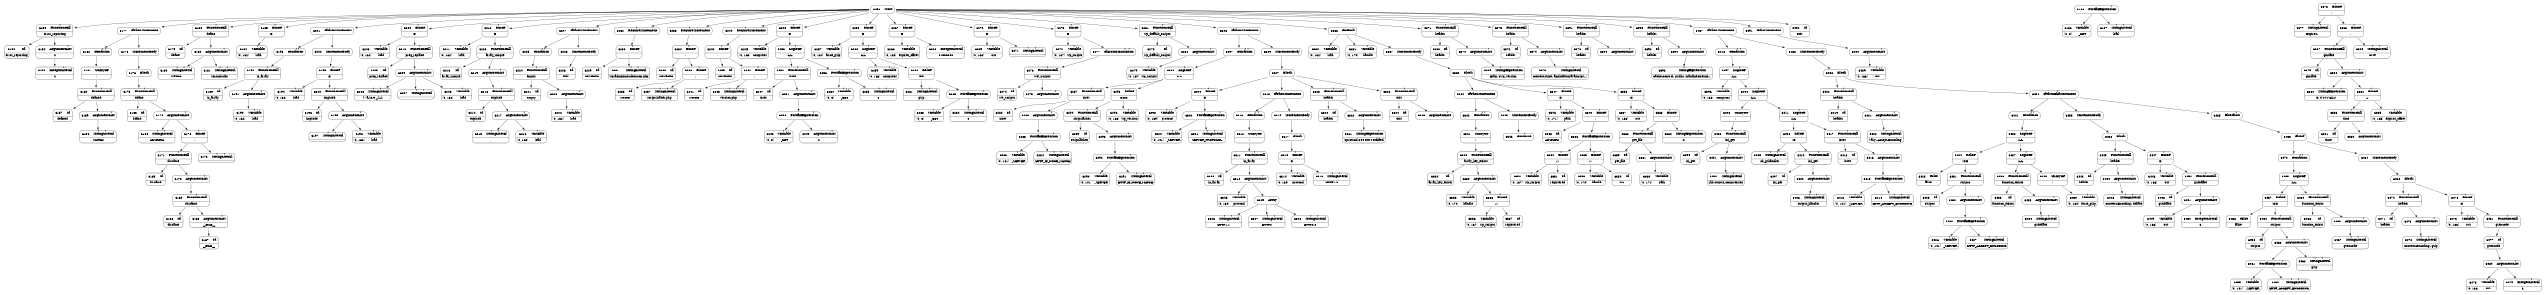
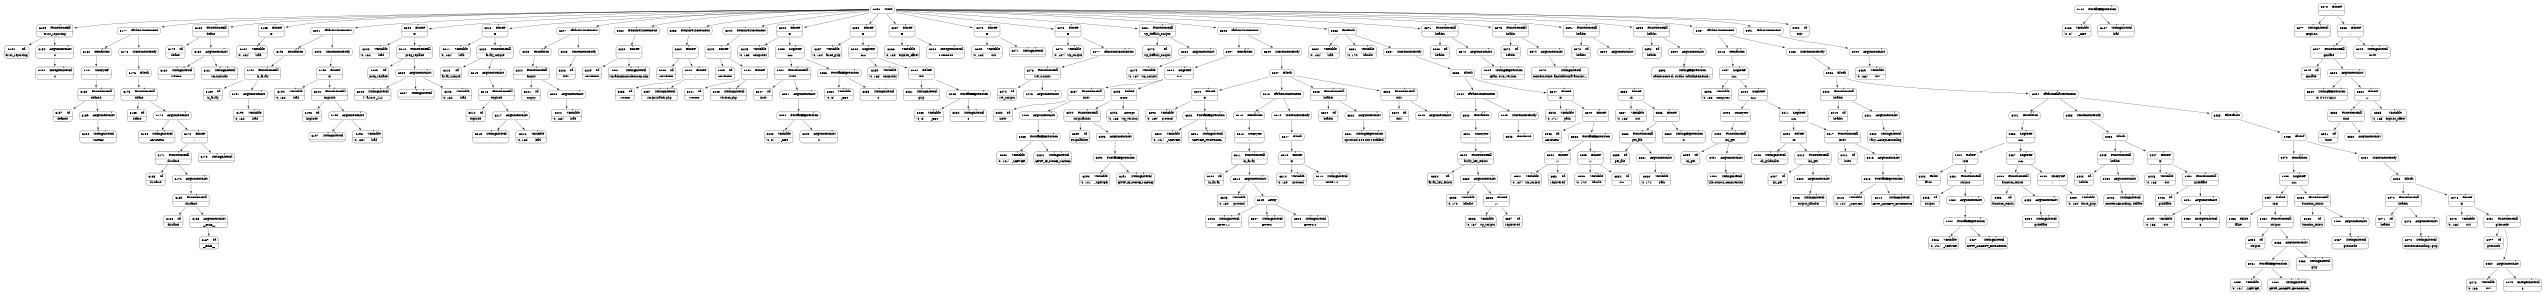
(1542, 86) -> none
(1130, 113) -> (1130, 113)
(2498, 254) -> (2507, 243)
